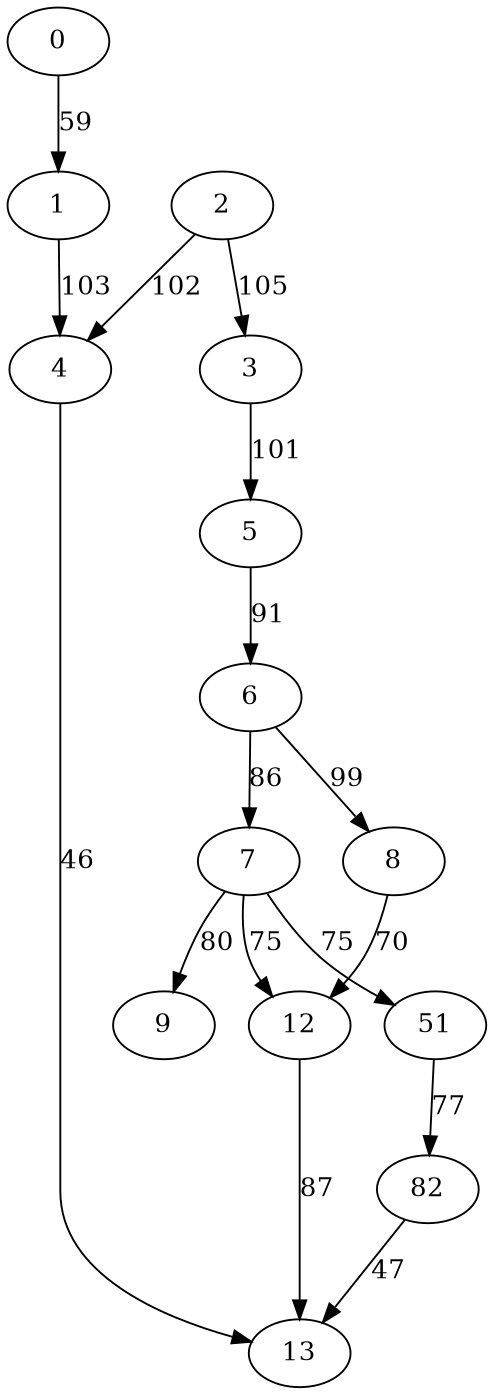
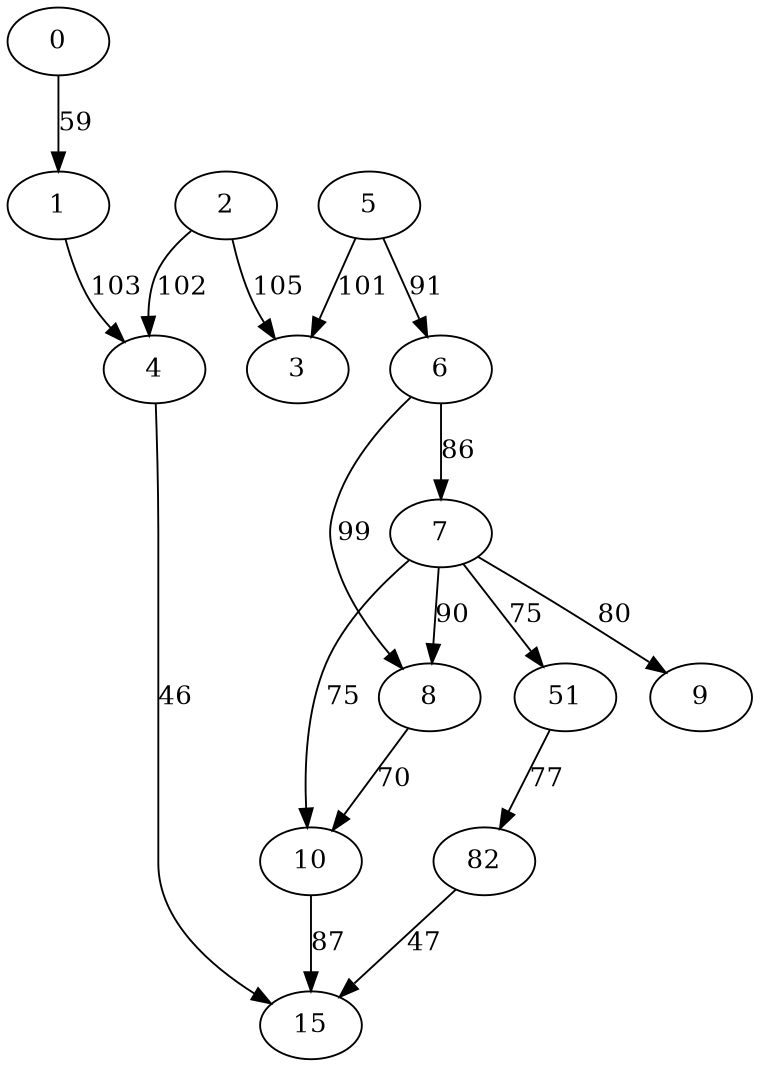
(251, 442) -> (338, 278)
none -> (436, 606)
(300, 1025) -> (311, 861)
(300, 1353) -> (311, 1025)
